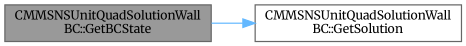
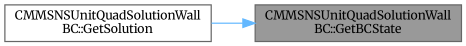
(227, 23) -> (227, 23)
